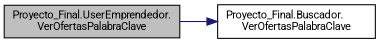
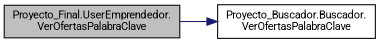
(296, 22) -> (296, 22)
